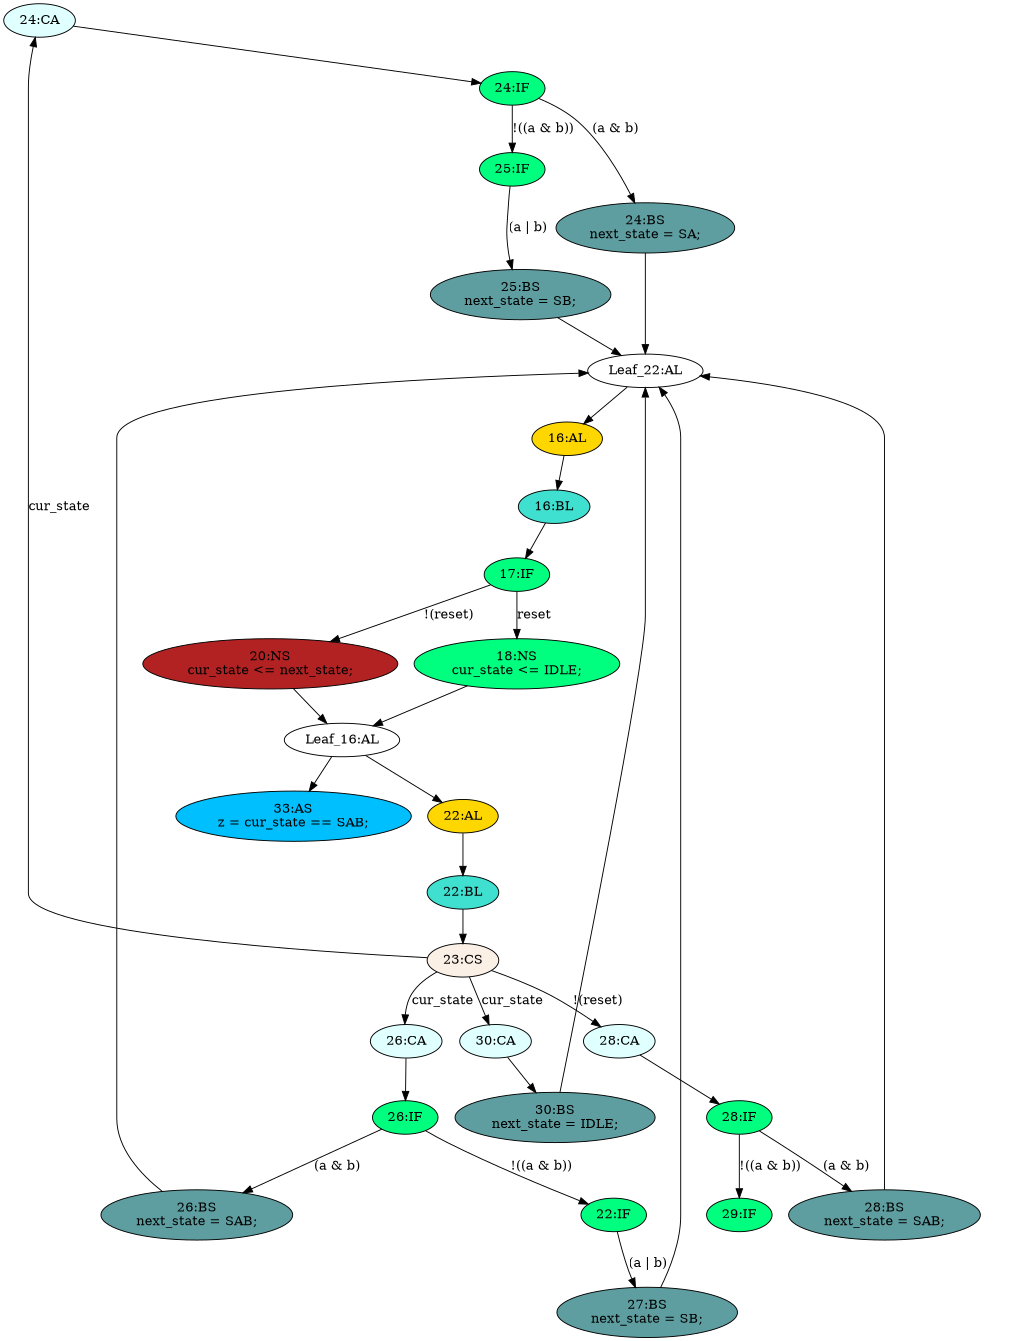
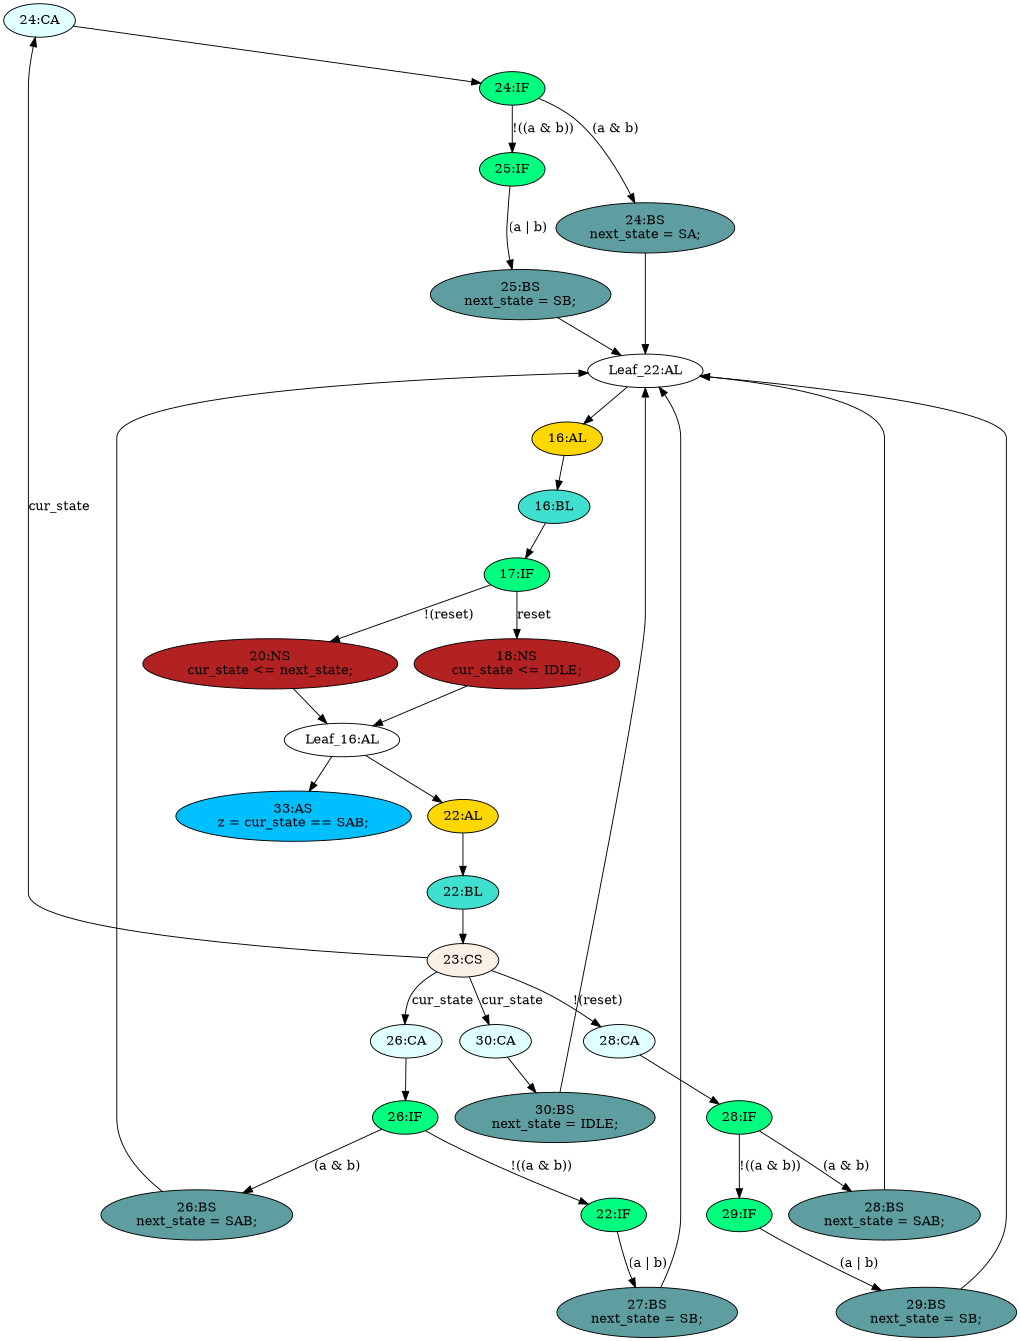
(517, 664) -> (517, 664)
none -> (926, 1312)
